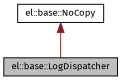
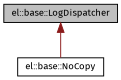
(61, 45) -> (61, 45)
